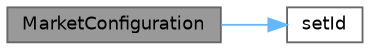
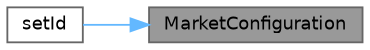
(245, 25) -> (107, 25)
